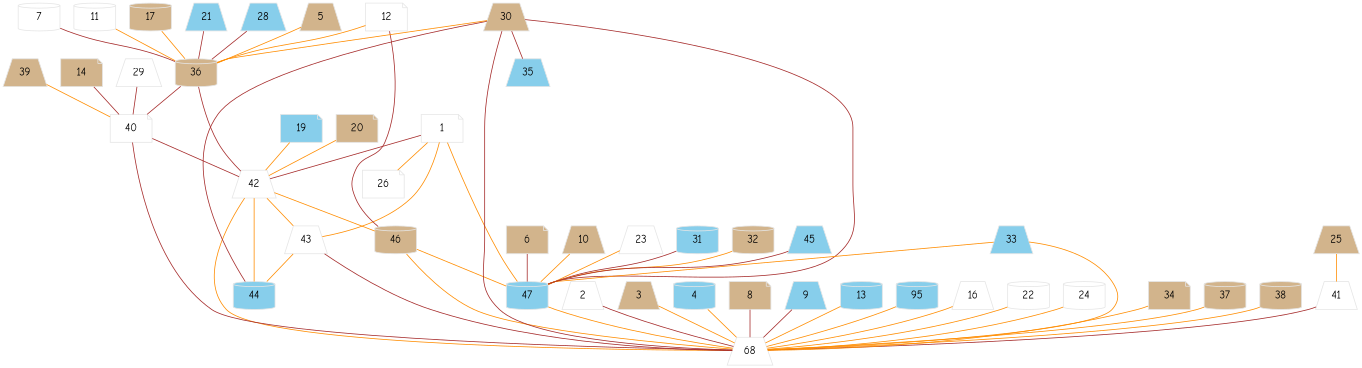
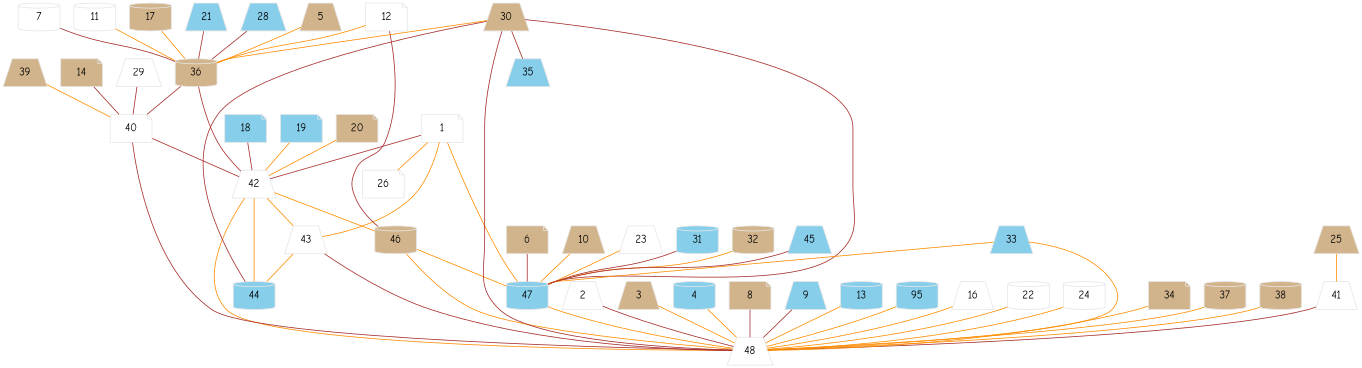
none -> (246, 128)
(750, 351) -> (750, 351)
